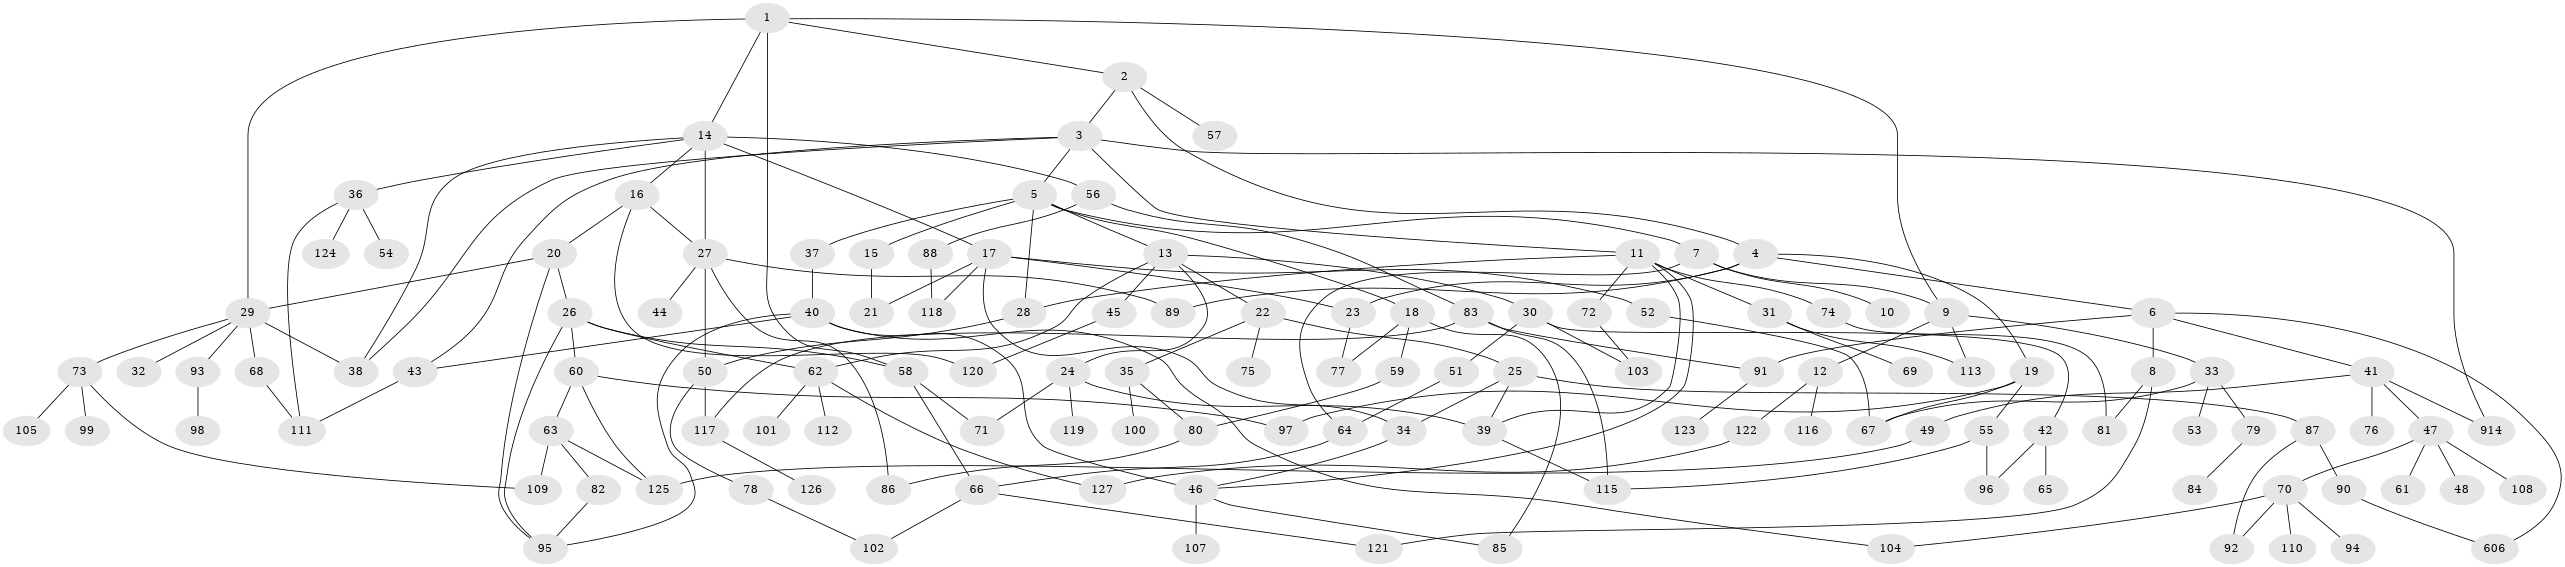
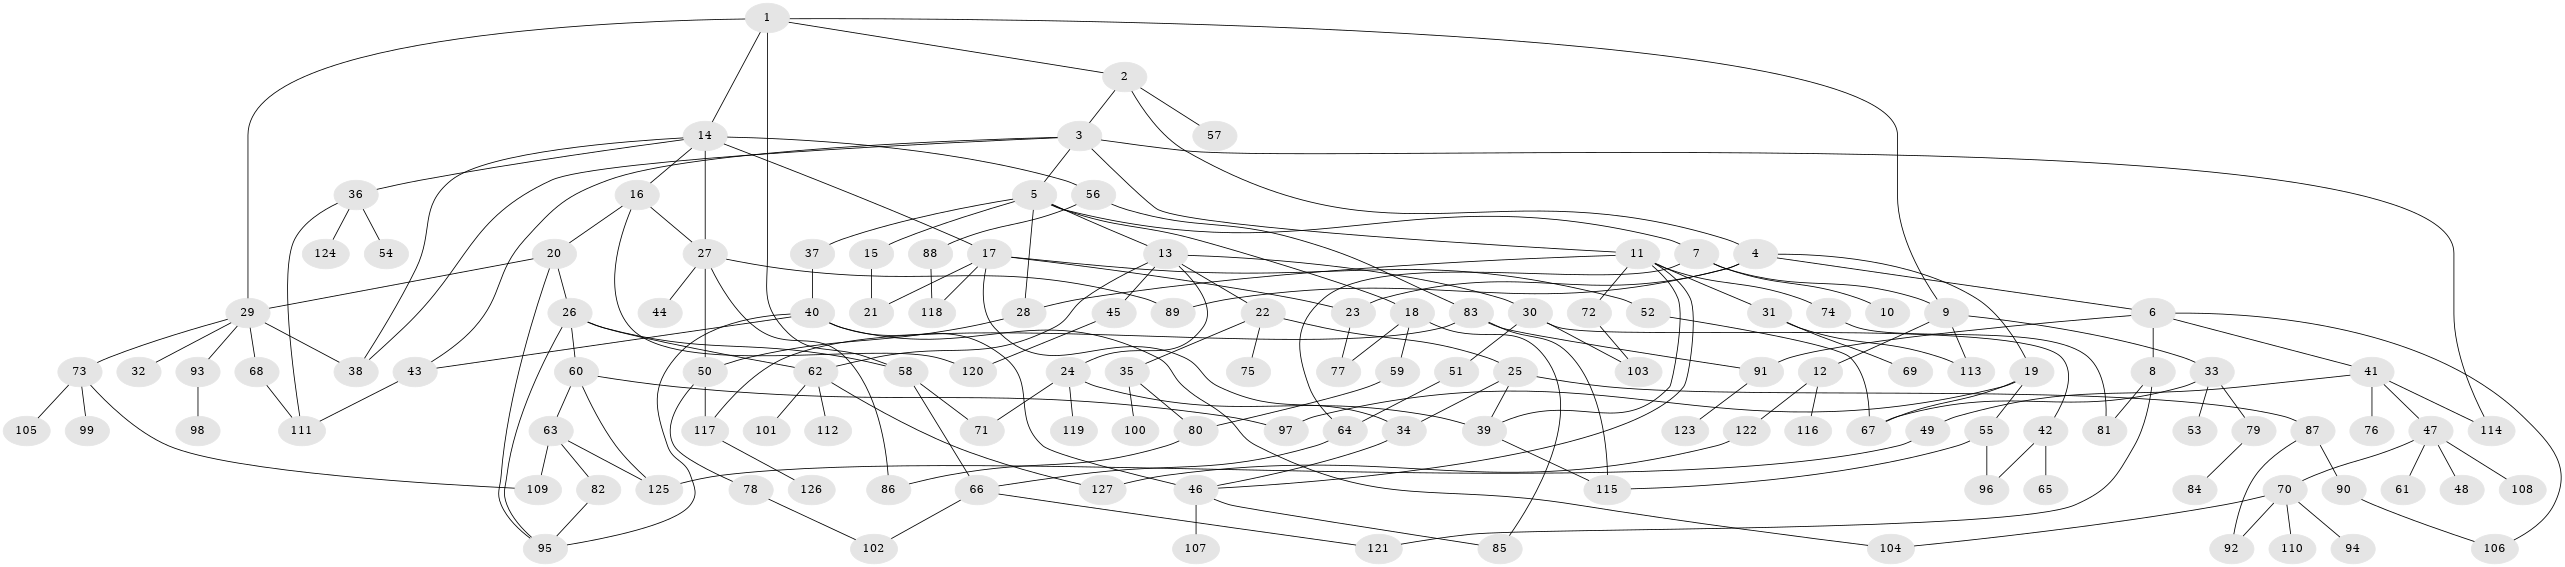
(2492, 431) -> (2492, 431)
(2495, 549) -> (2495, 549)
